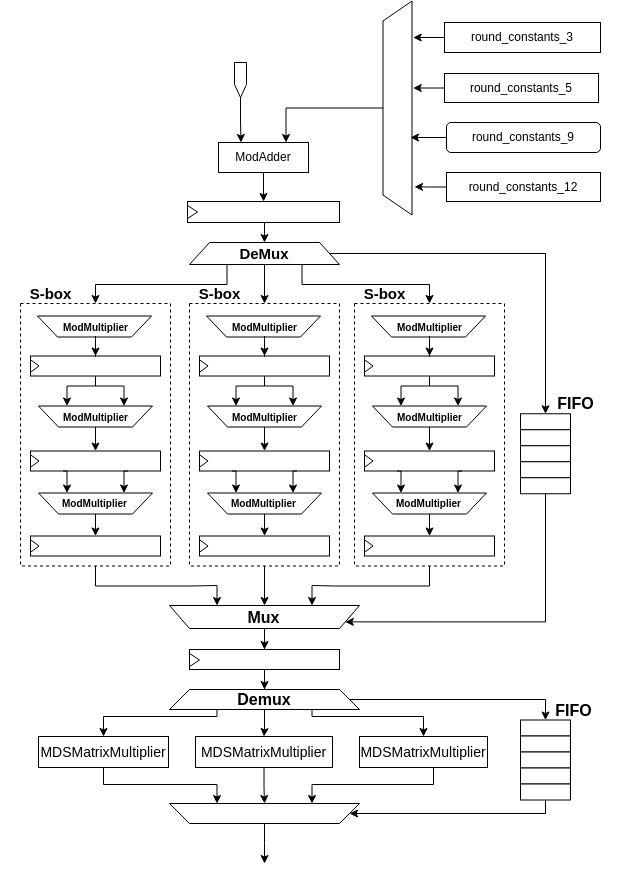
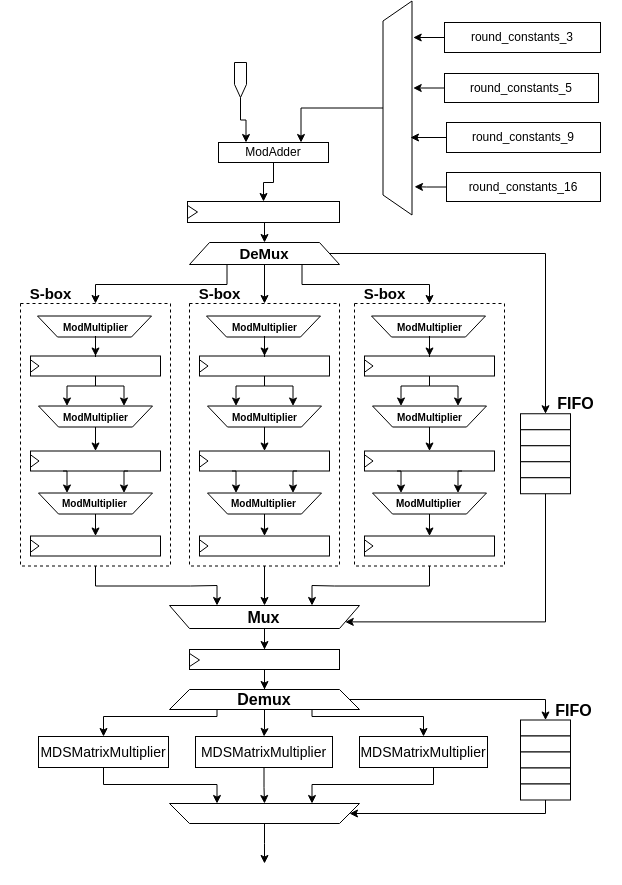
(524, 138) -> (524, 138)
(264, 158) -> (274, 153)
(524, 188) -> (524, 188)
